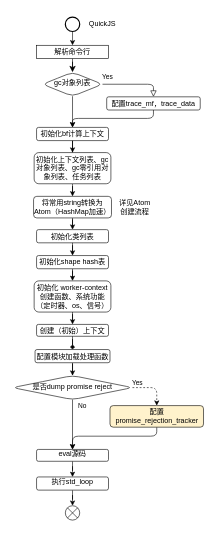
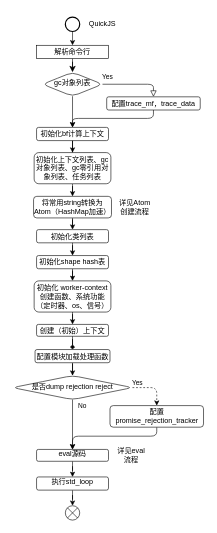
(72, 387) -> (72, 387)
(157, 417) -> (157, 417)
none -> (131, 456)
